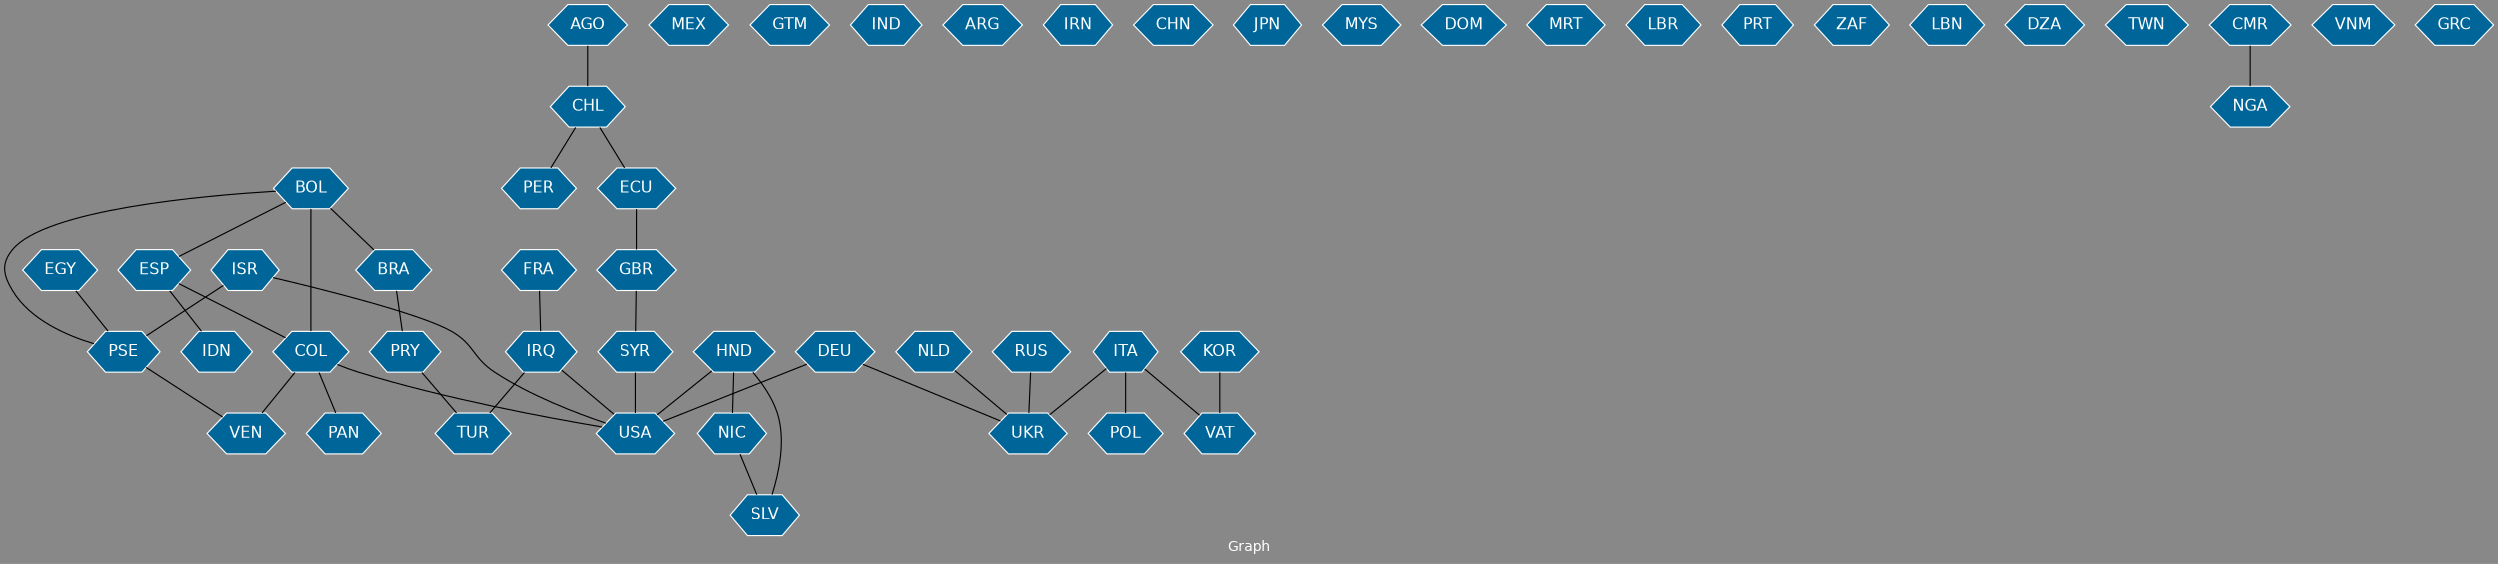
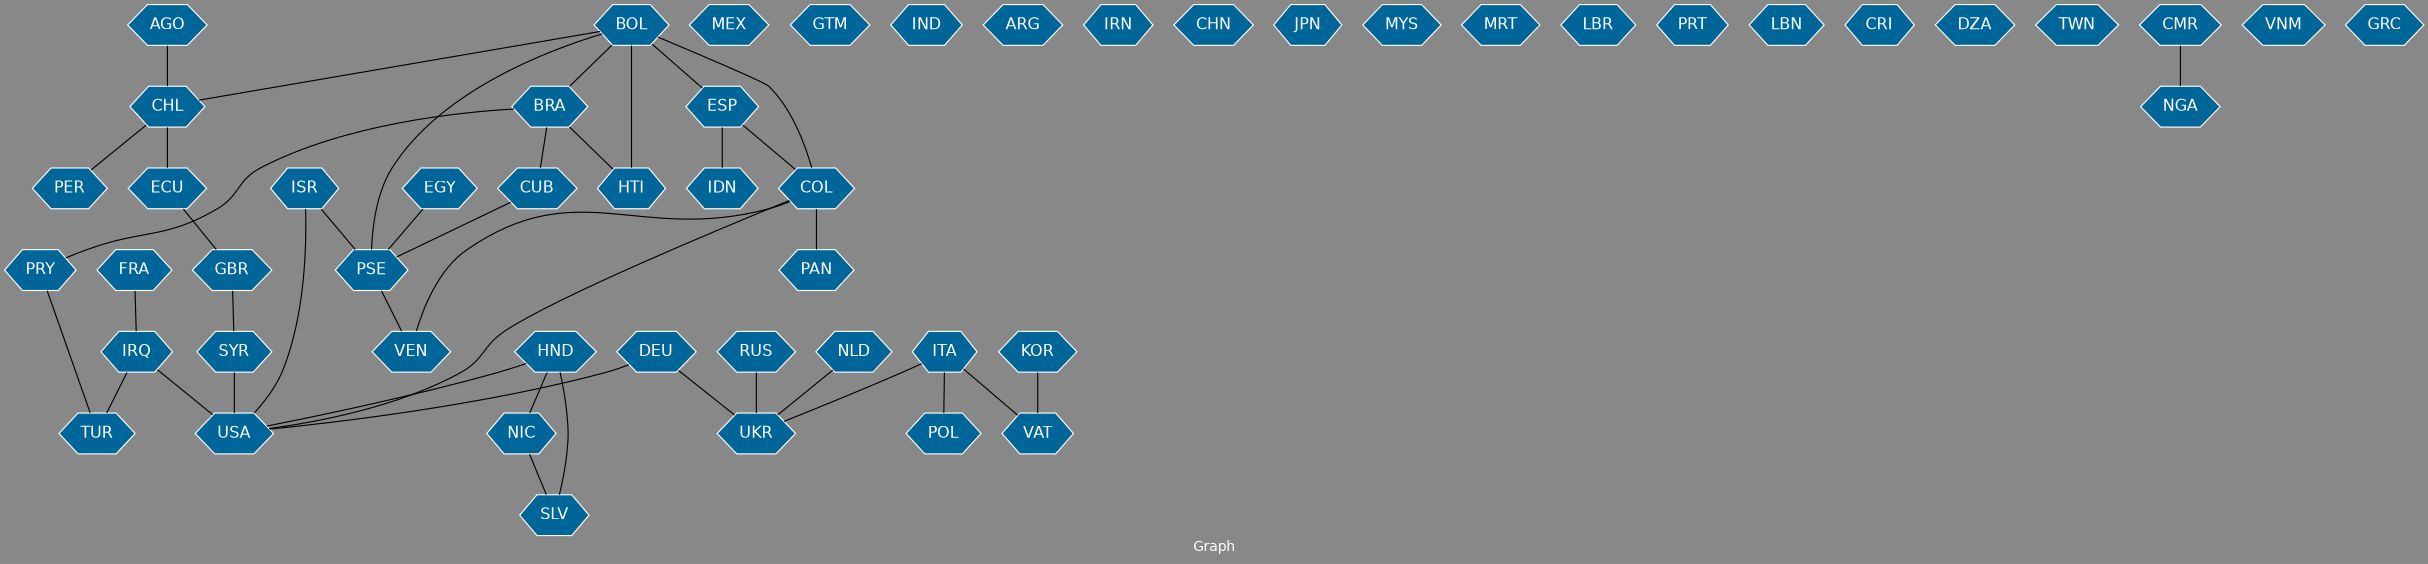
(1464, 25) -> none
(1852, 25) -> none
none -> (1880, 25)
none -> (399, 66)
none -> (537, 188)
none -> (631, 188)
